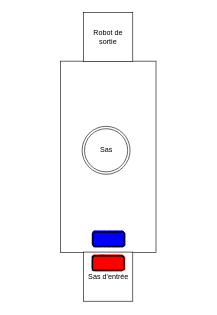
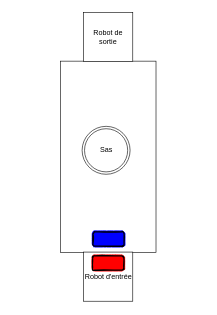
(109, 277) -> (109, 277)
